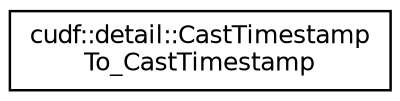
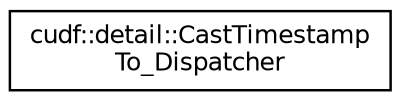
(200, 51) -> (200, 51)
